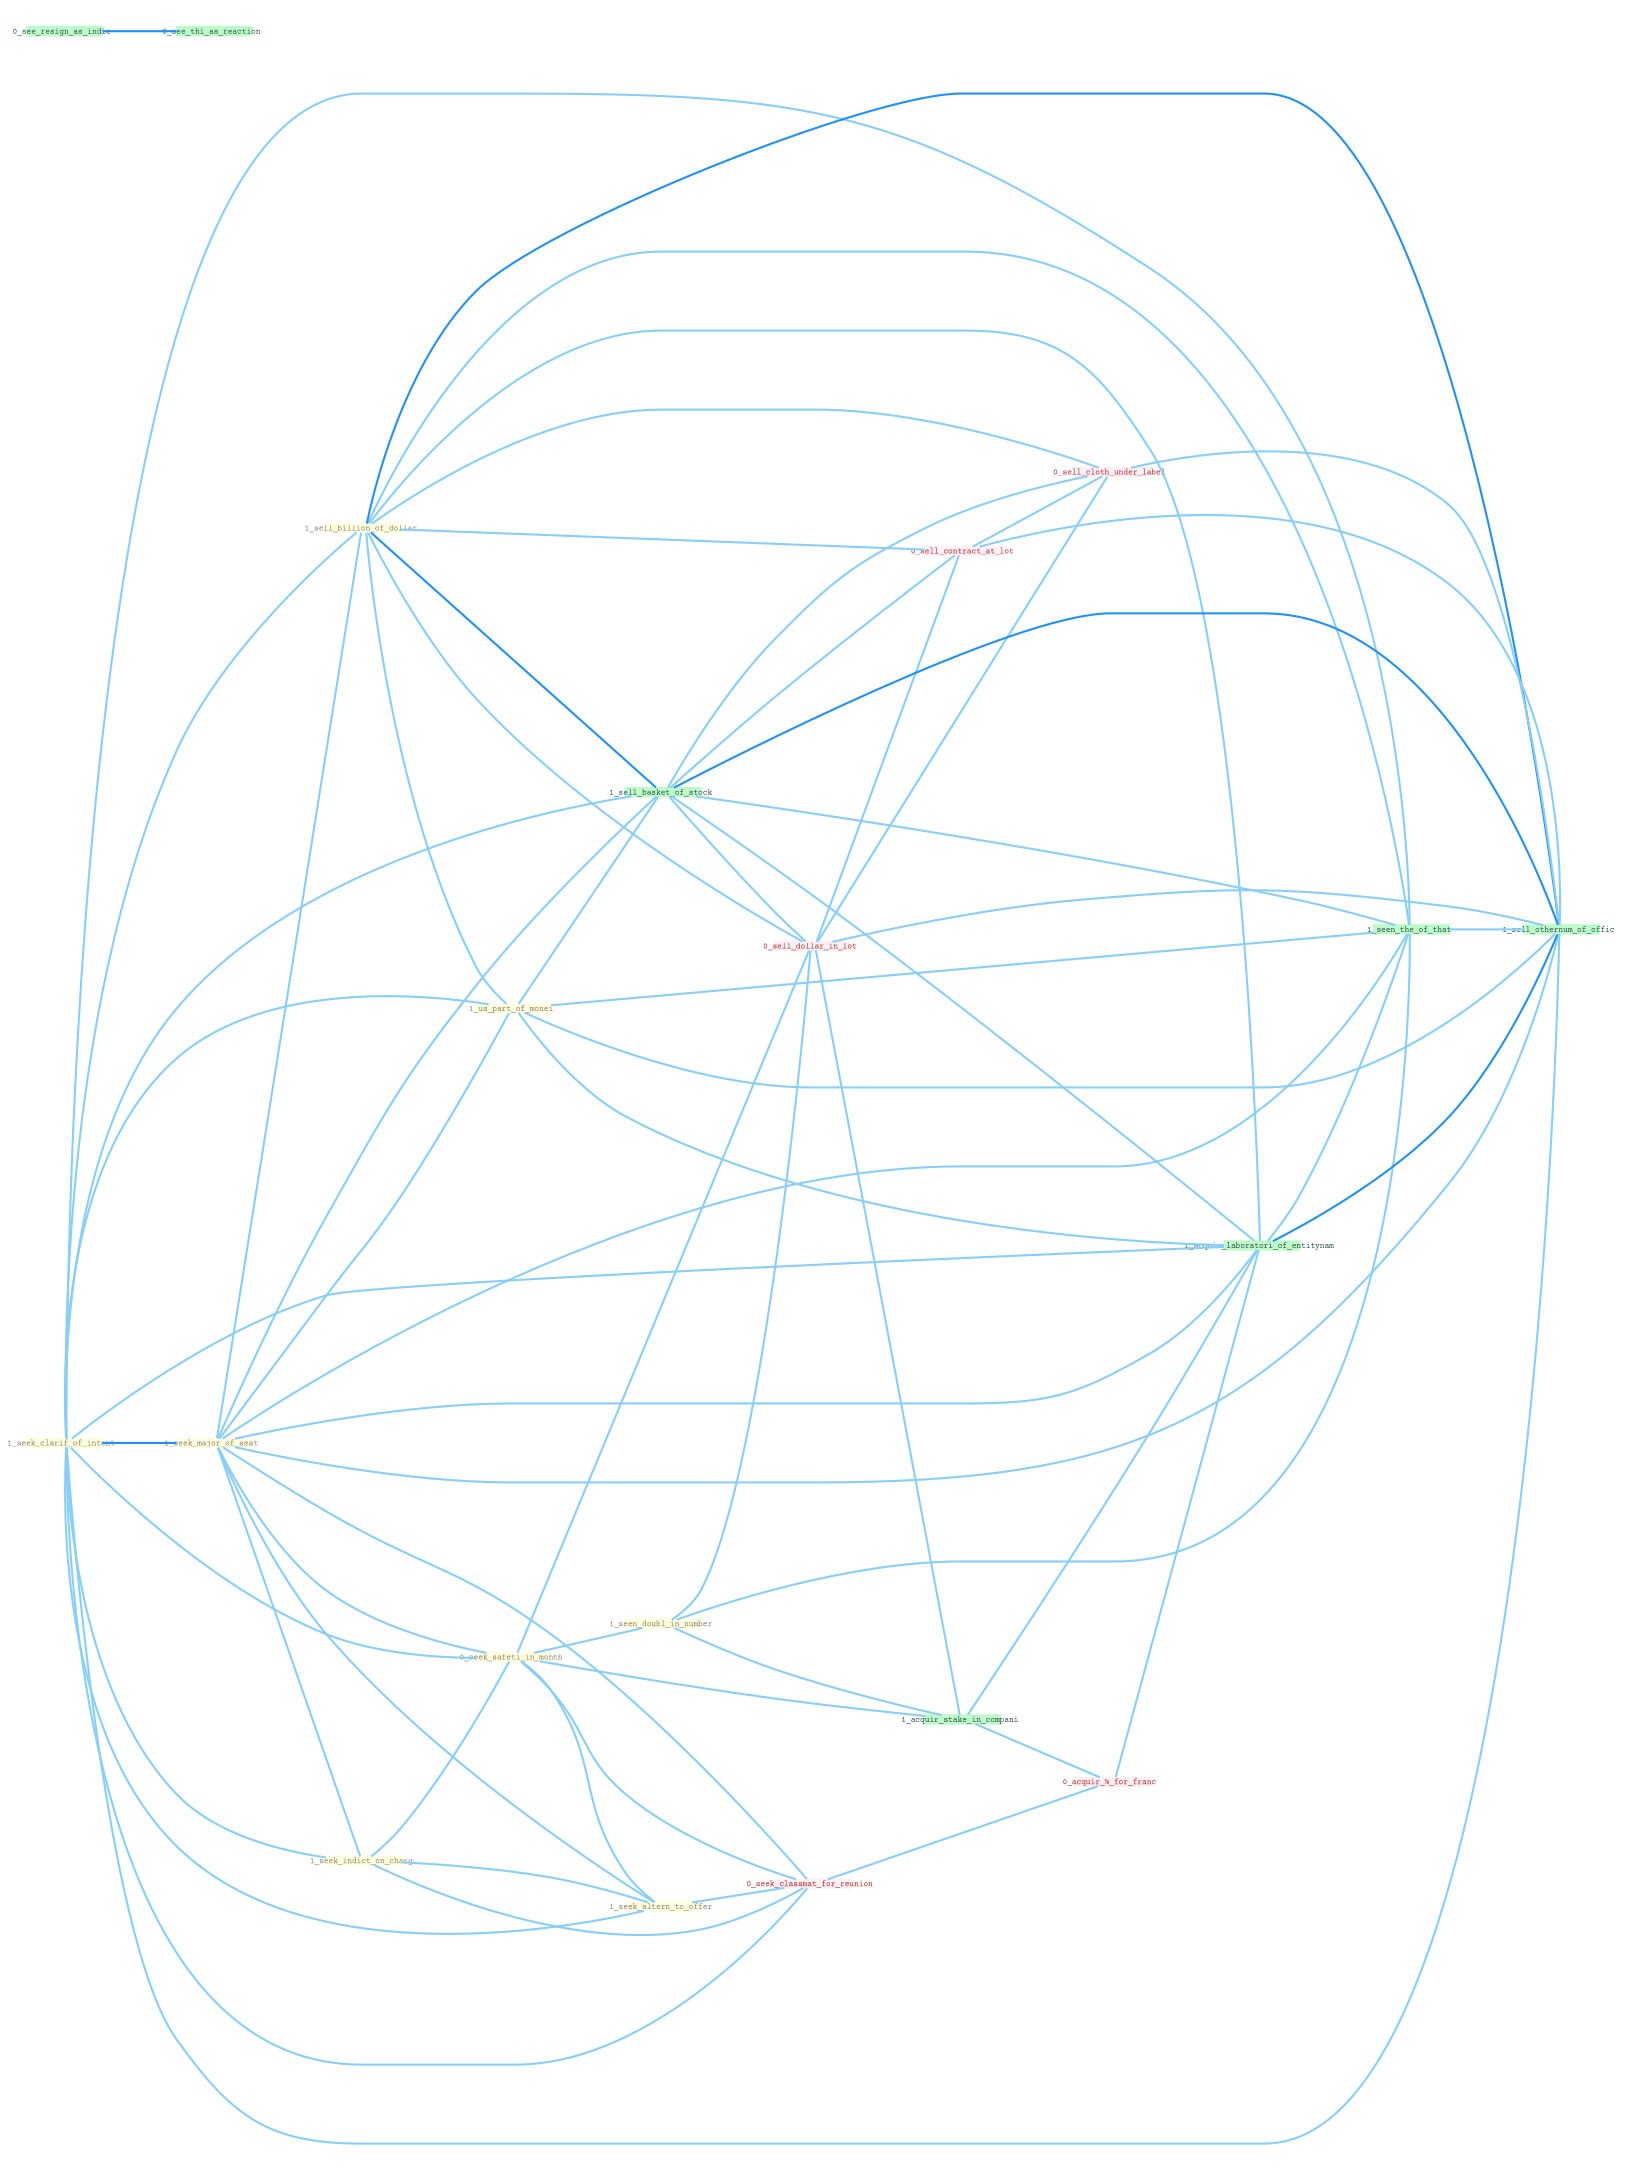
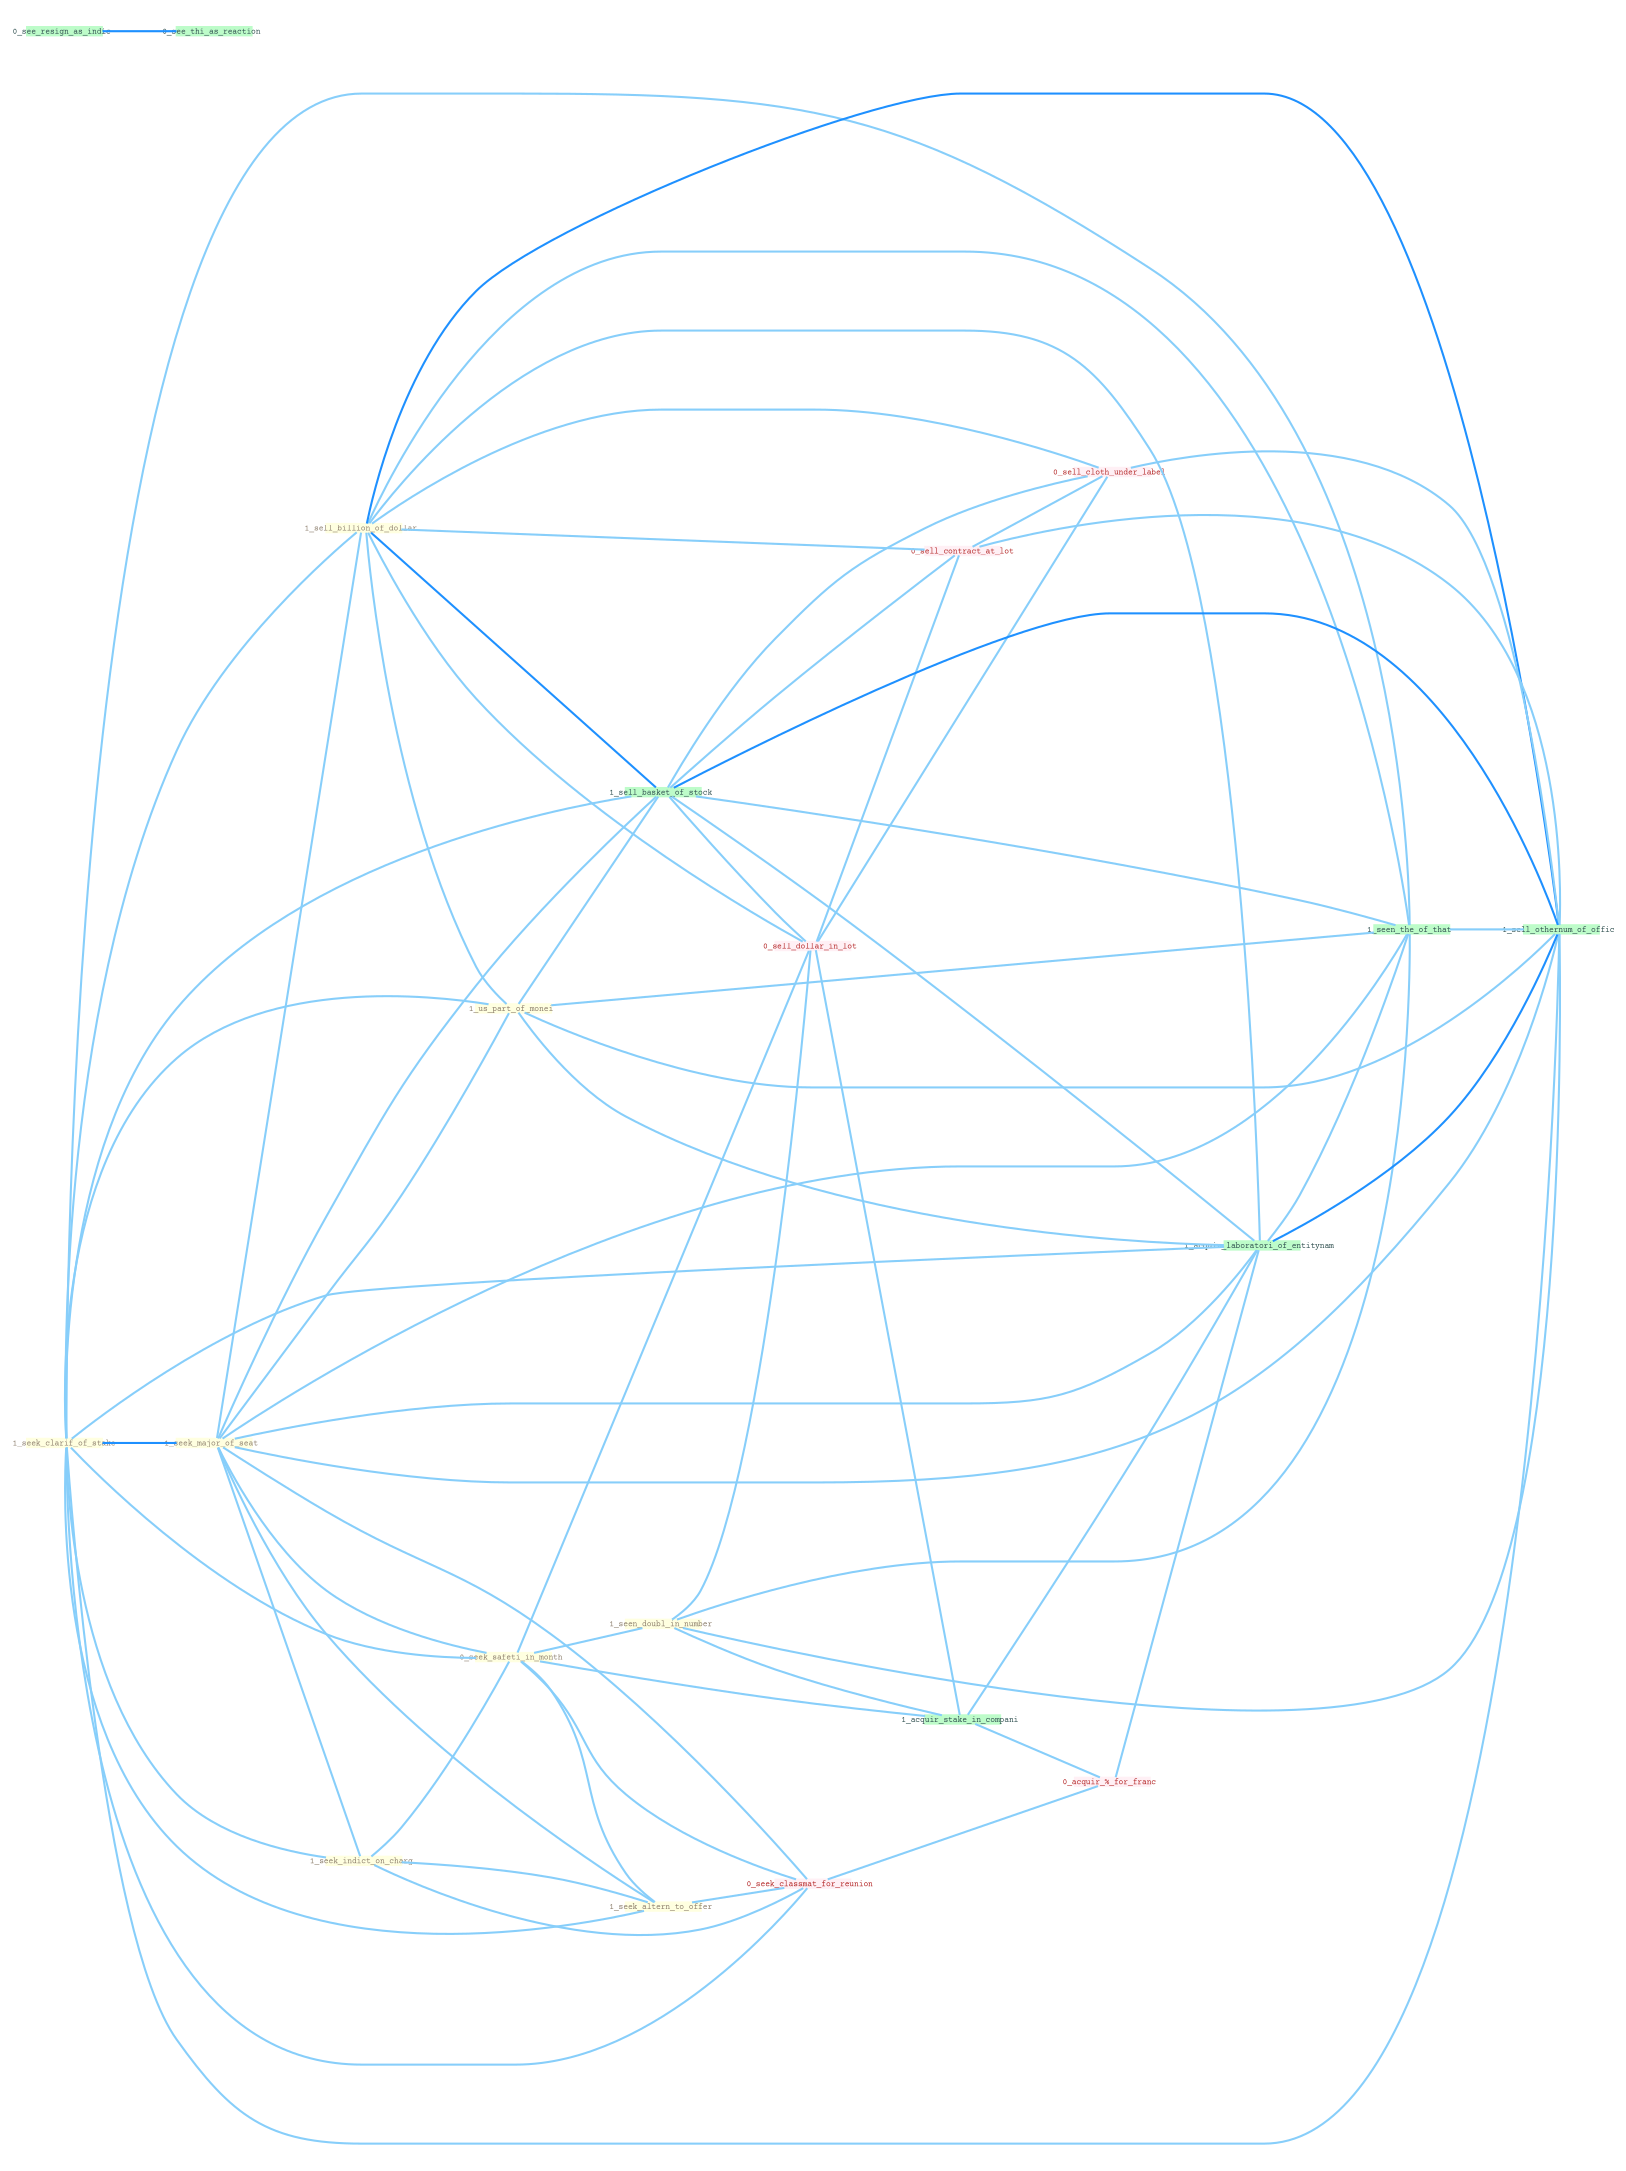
(1187, 892) -> (1437, 1675)
(64, 1443) -> (64, 1443)
